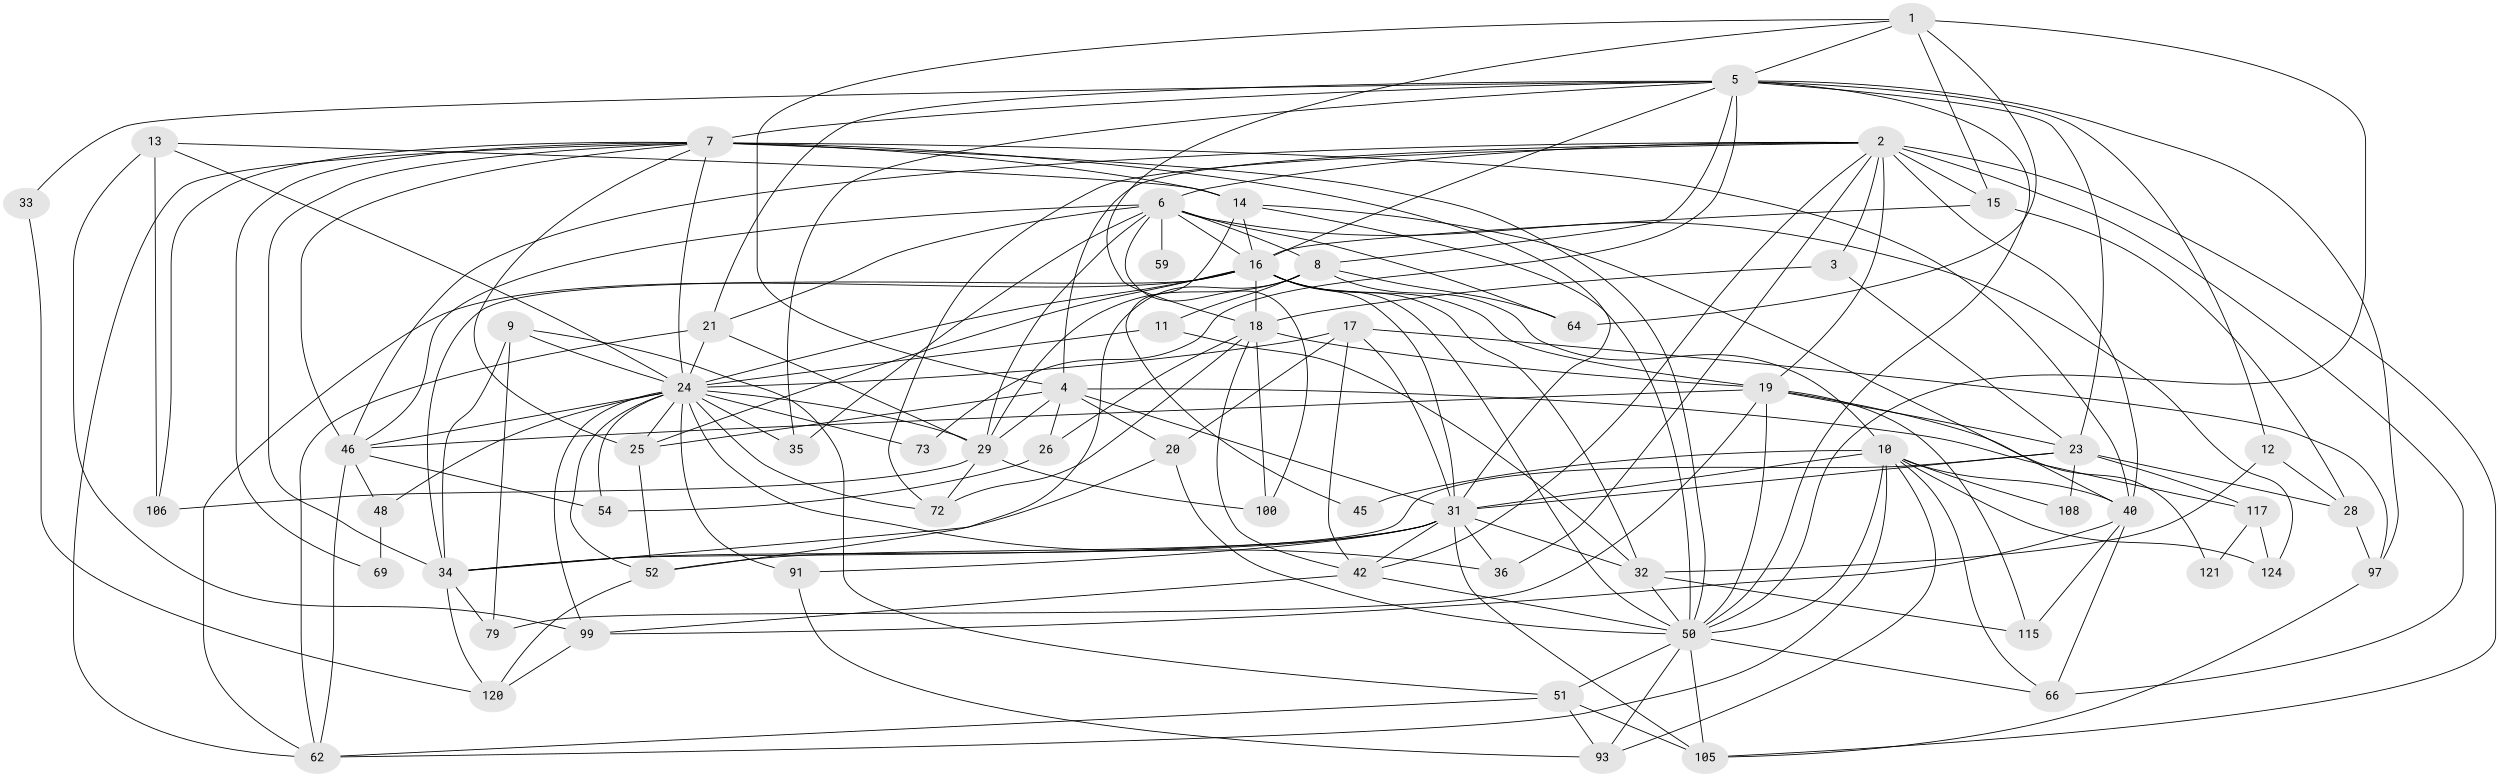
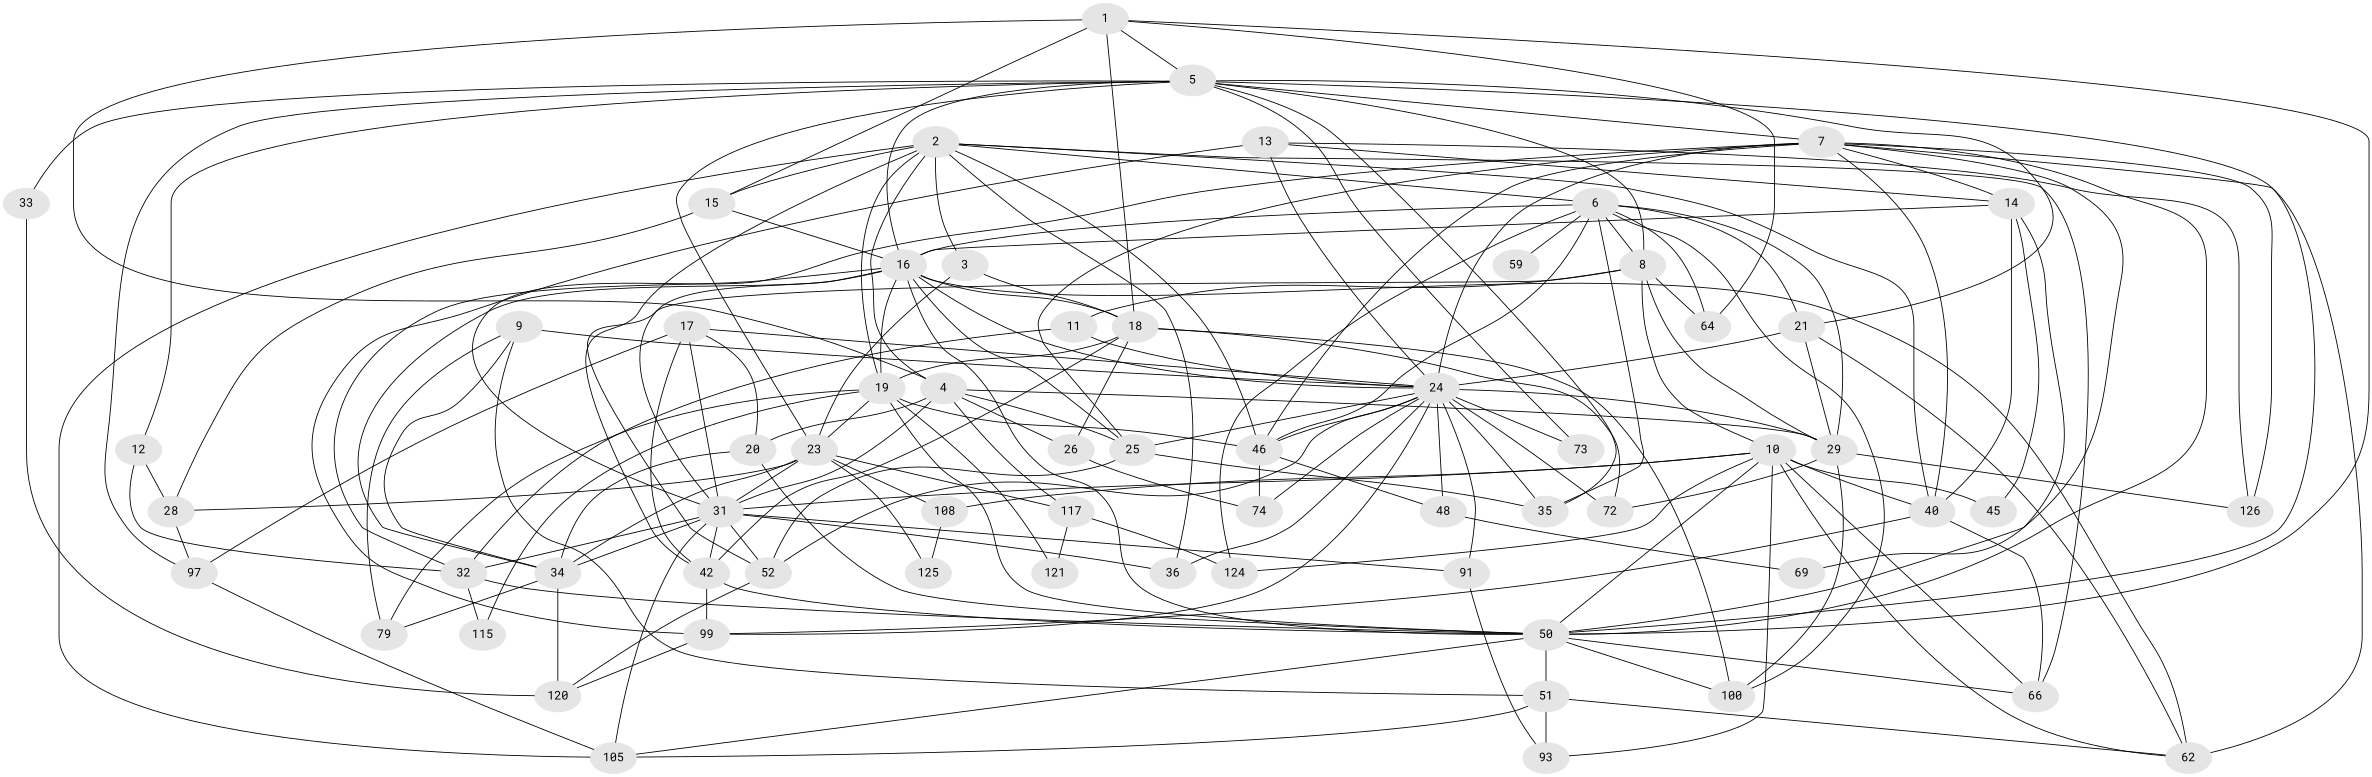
(1098, 188) -> none
(278, 230) -> none
none -> (1293, 474)
(157, 512) -> (2250, 512)
(605, 512) -> (1259, 512)
none -> (928, 573)
(2079, 573) -> none
(334, 597) -> none
(1649, 692) -> (1639, 666)
